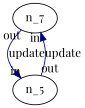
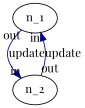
(35, 18) -> (35, 18)
(35, 90) -> (35, 90)
